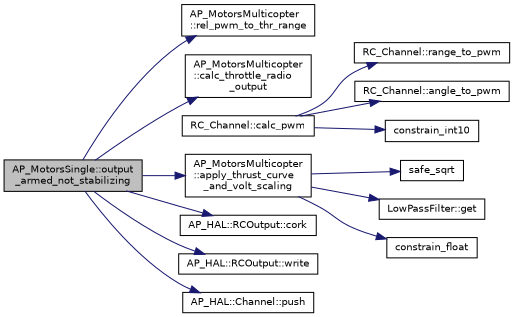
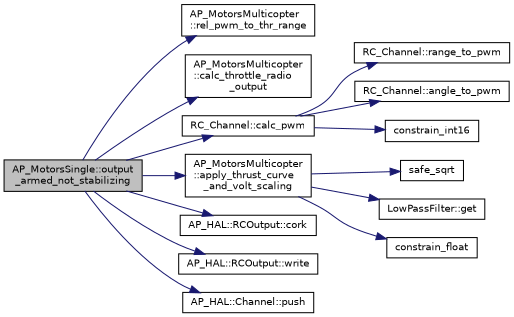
(432, 131) -> (432, 131)
none -> (164, 149)
